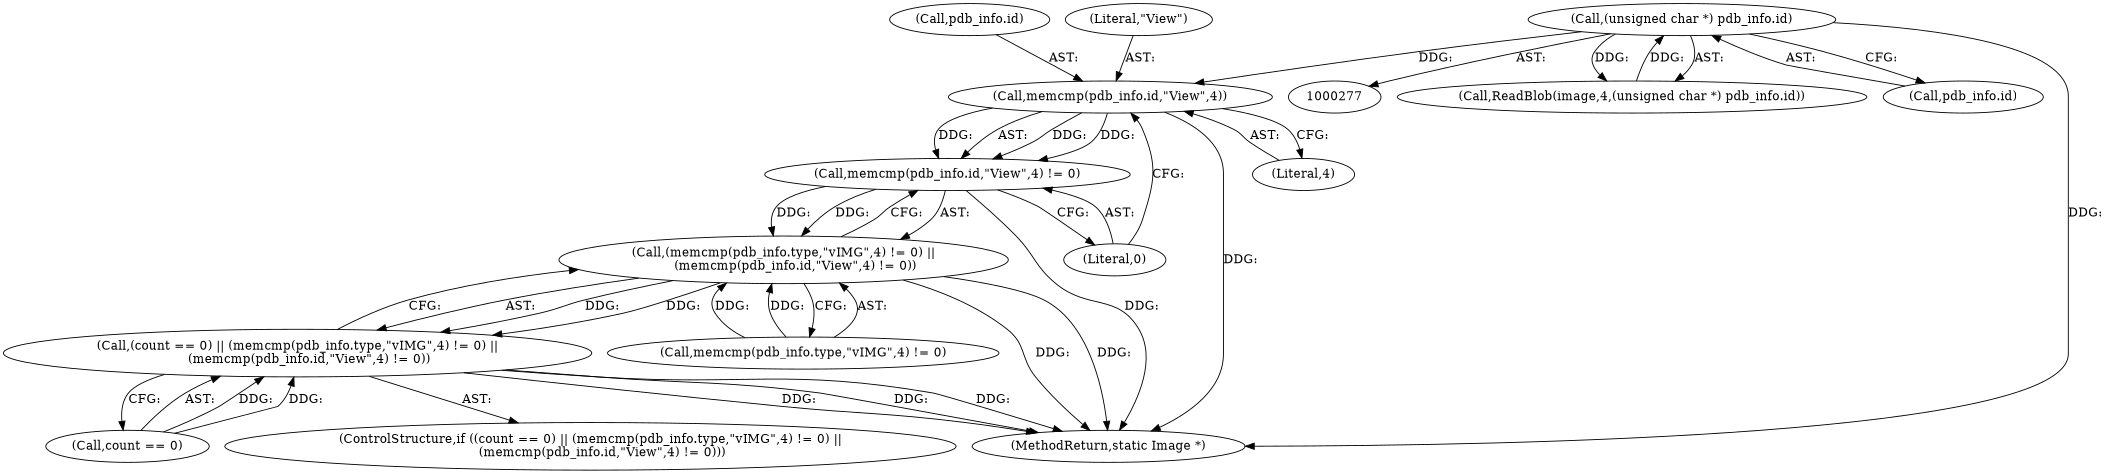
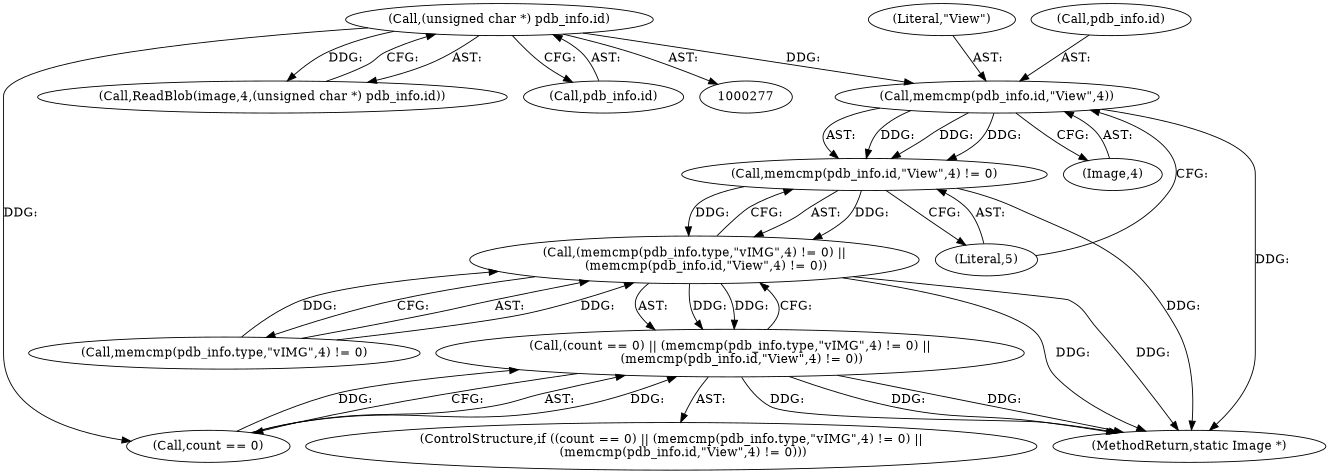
(1669, 58) -> (405, 58)
(1304, 174) -> (1113, 174)
(1115, 260) -> (986, 260)
(1927, 411) -> (4, 116)
